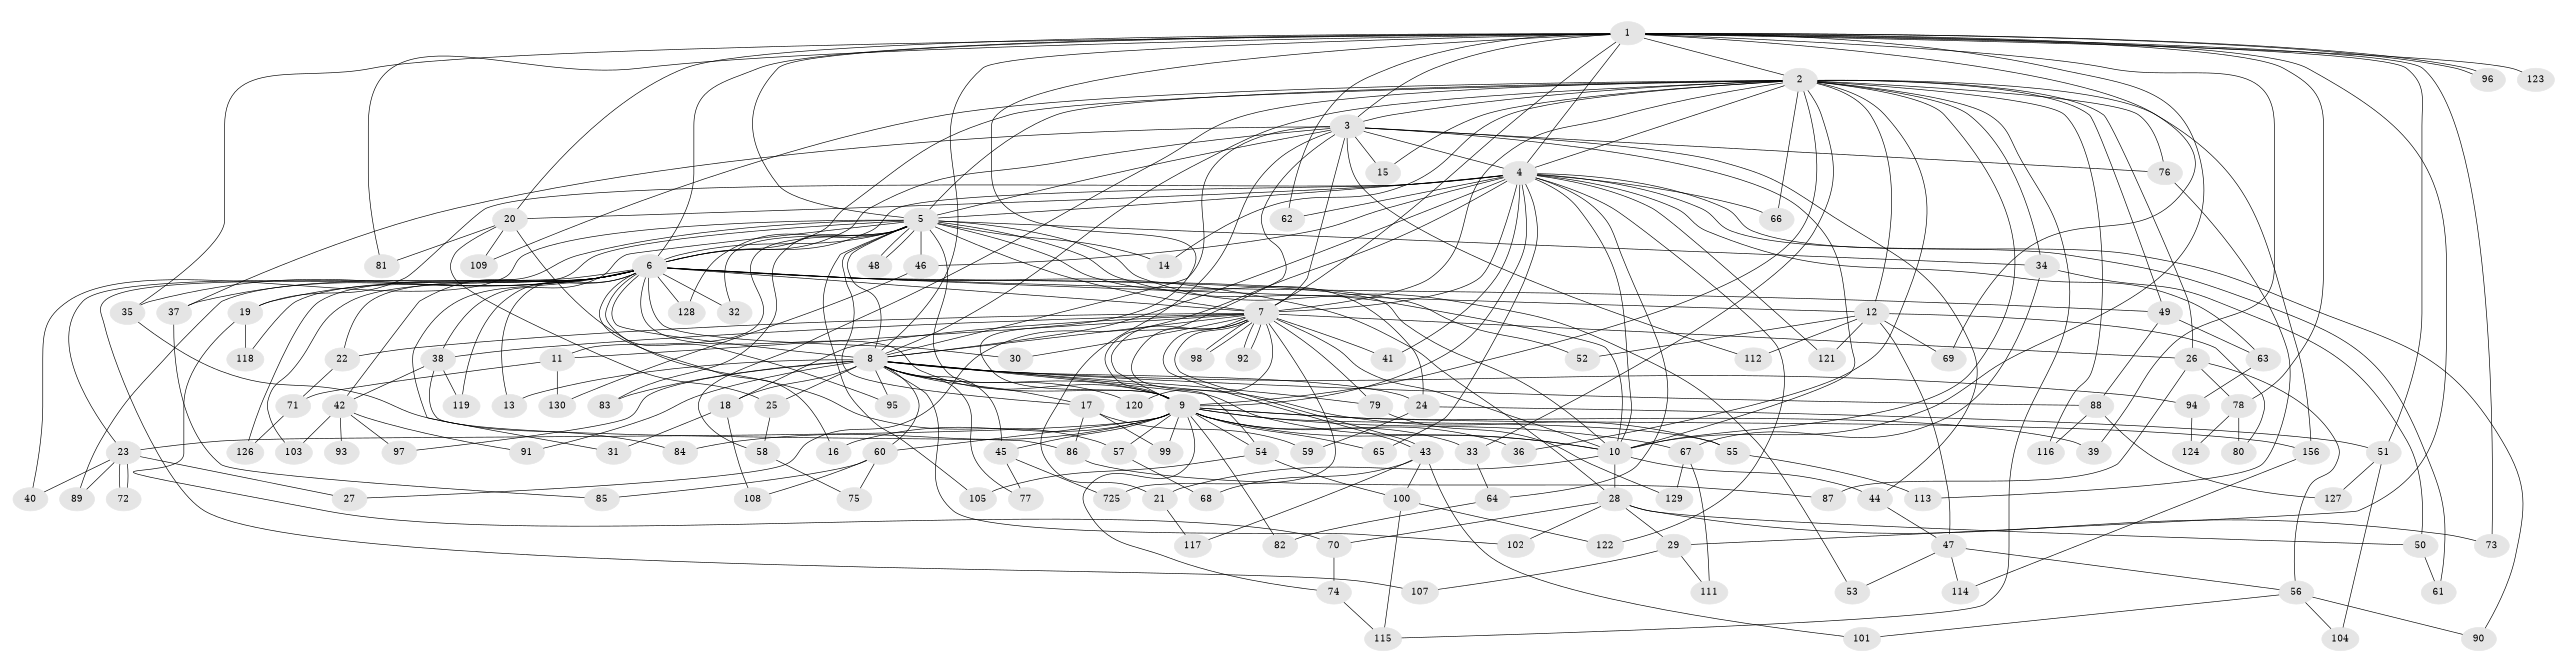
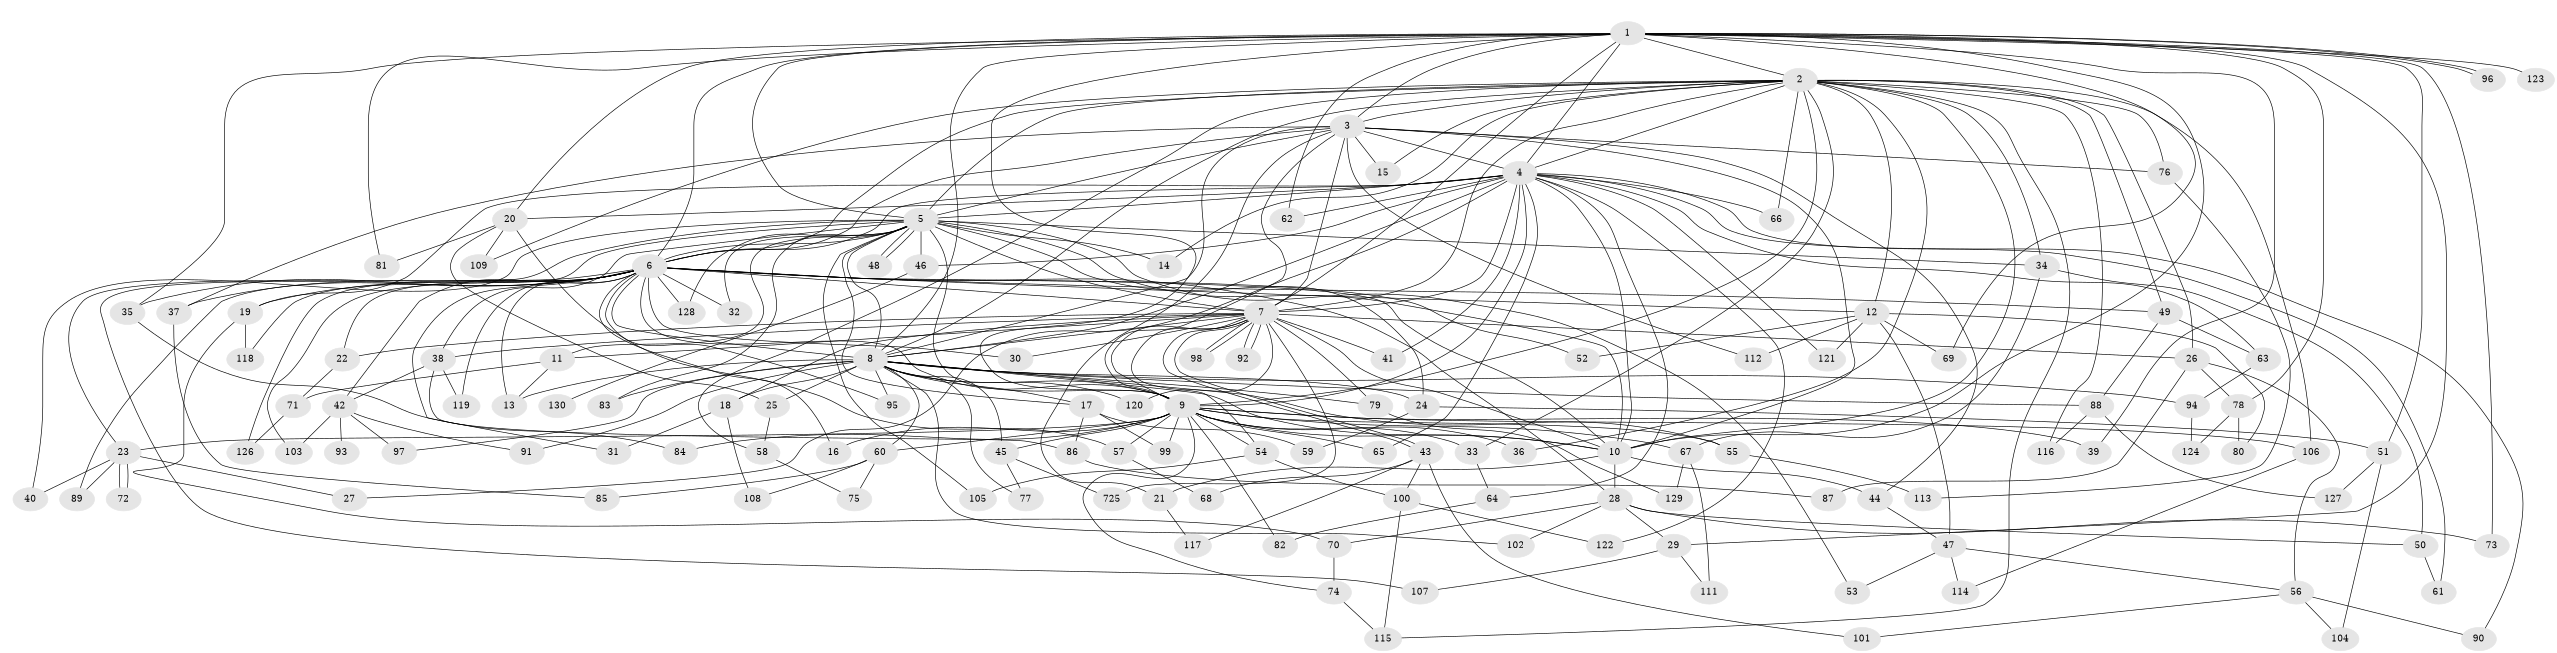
(557, 383) -> (533, 383)
(2311, 453) -> (2311, 453)
